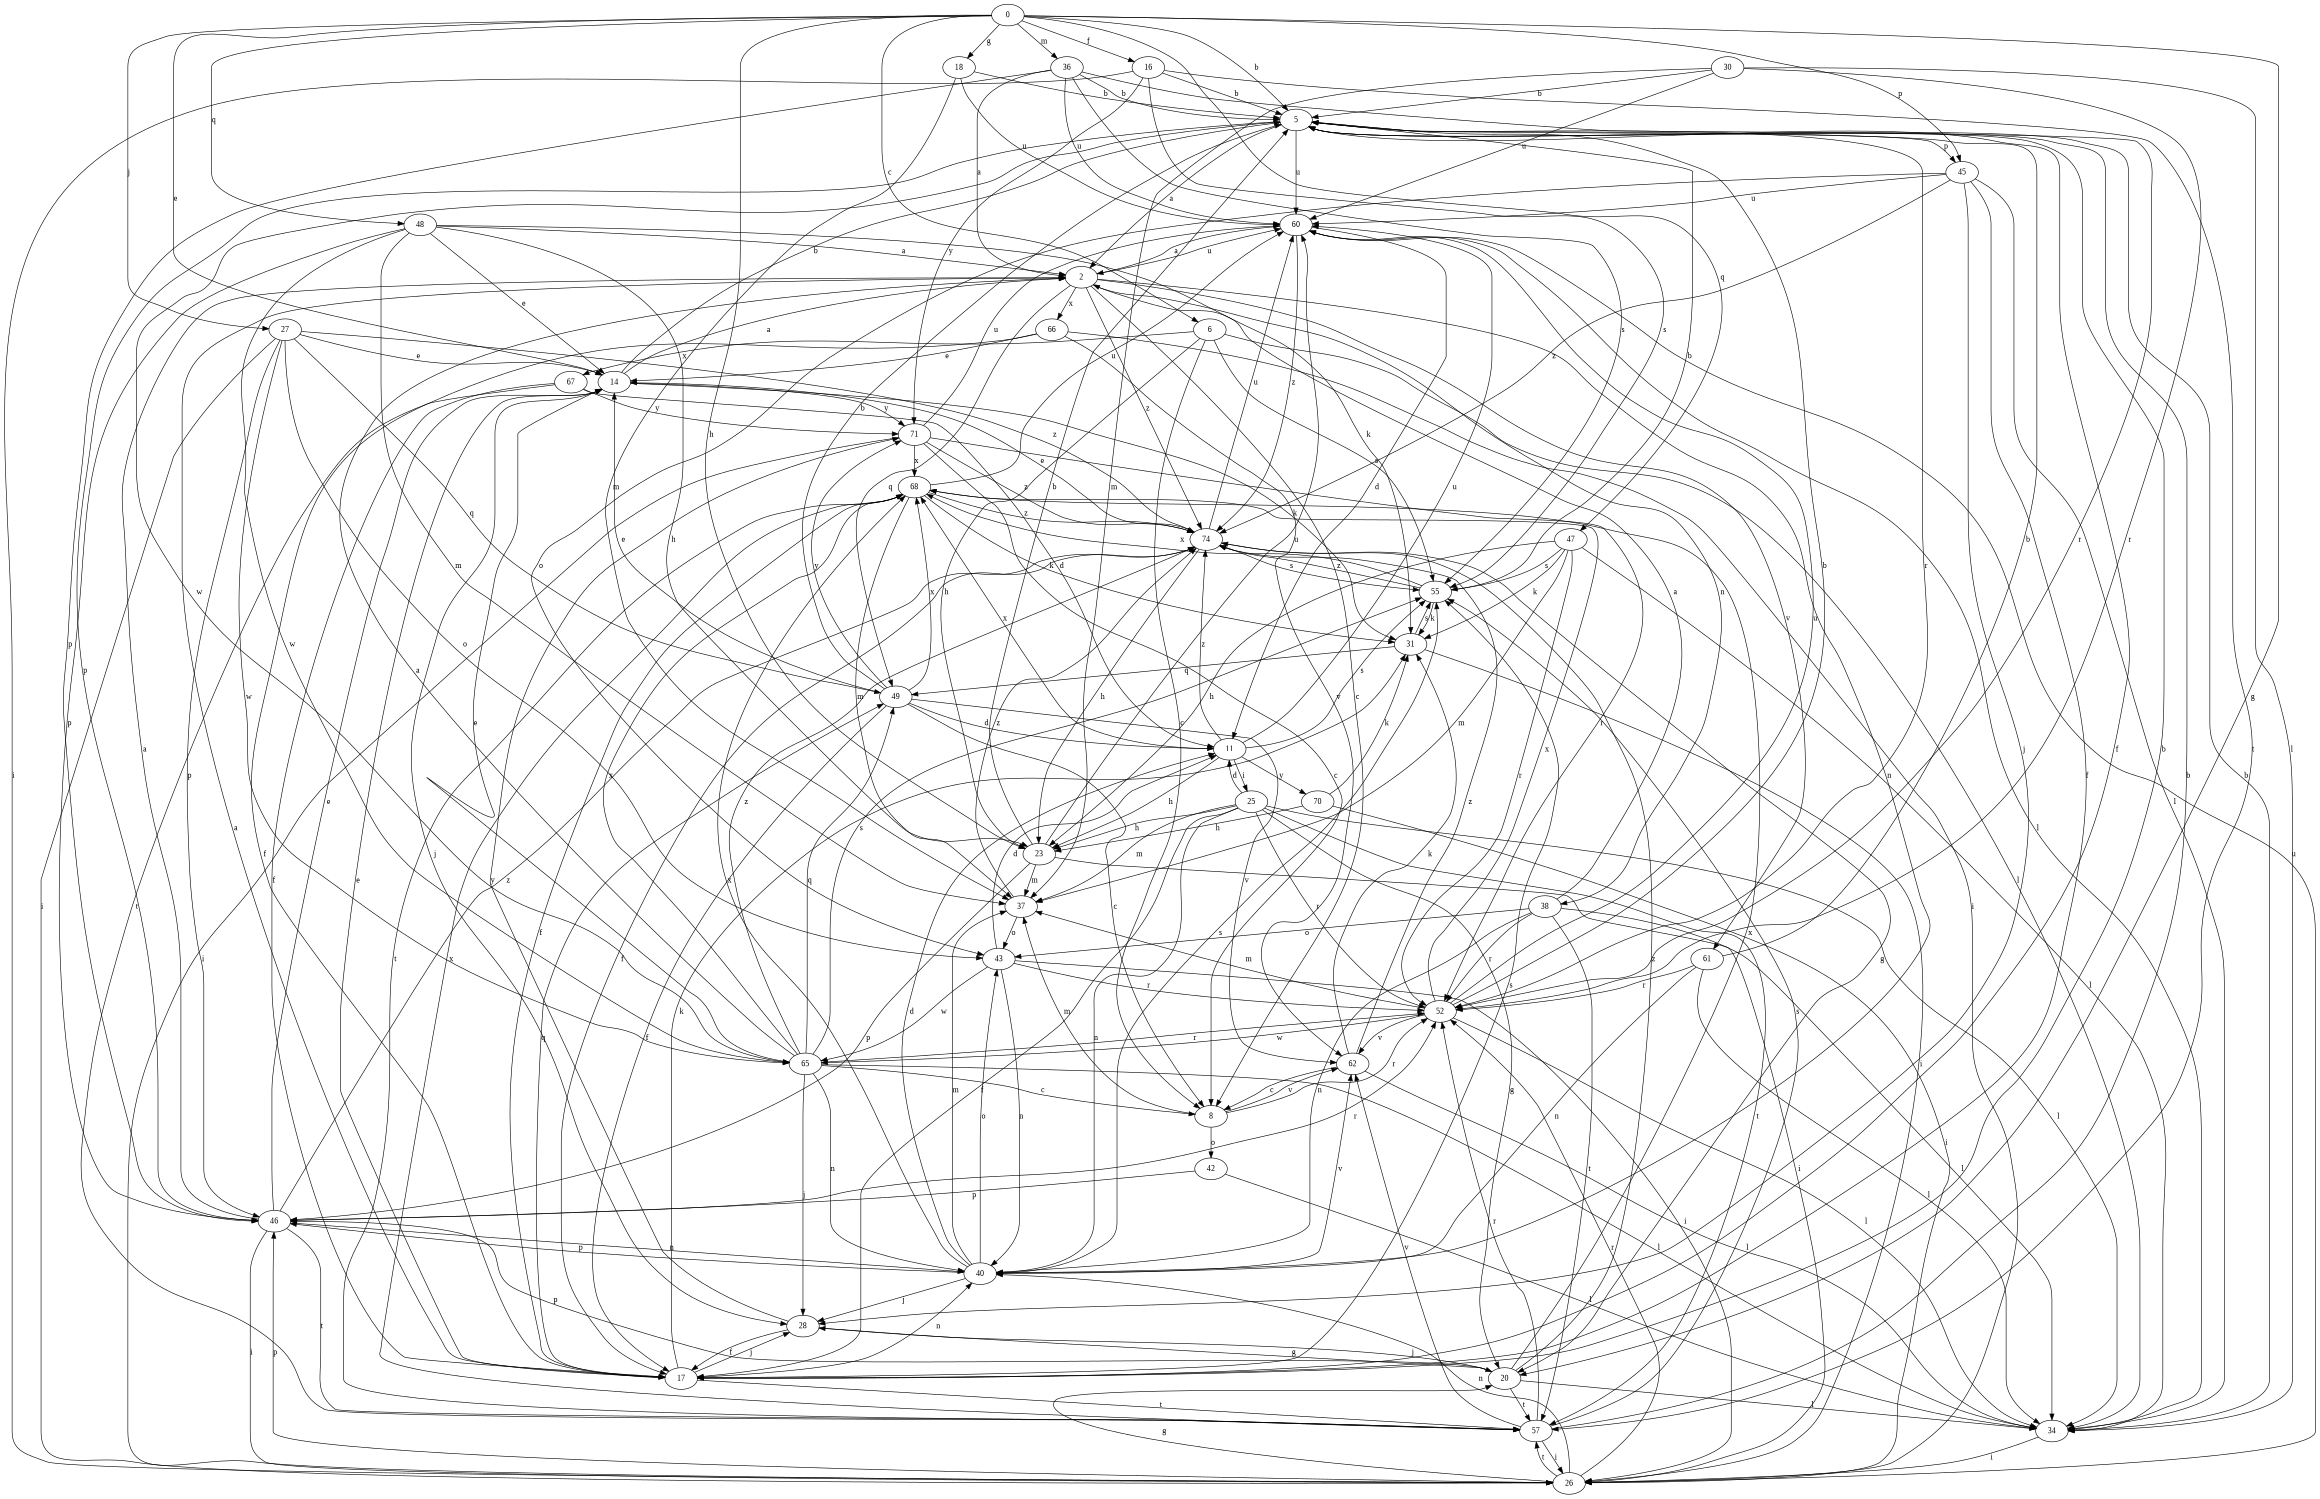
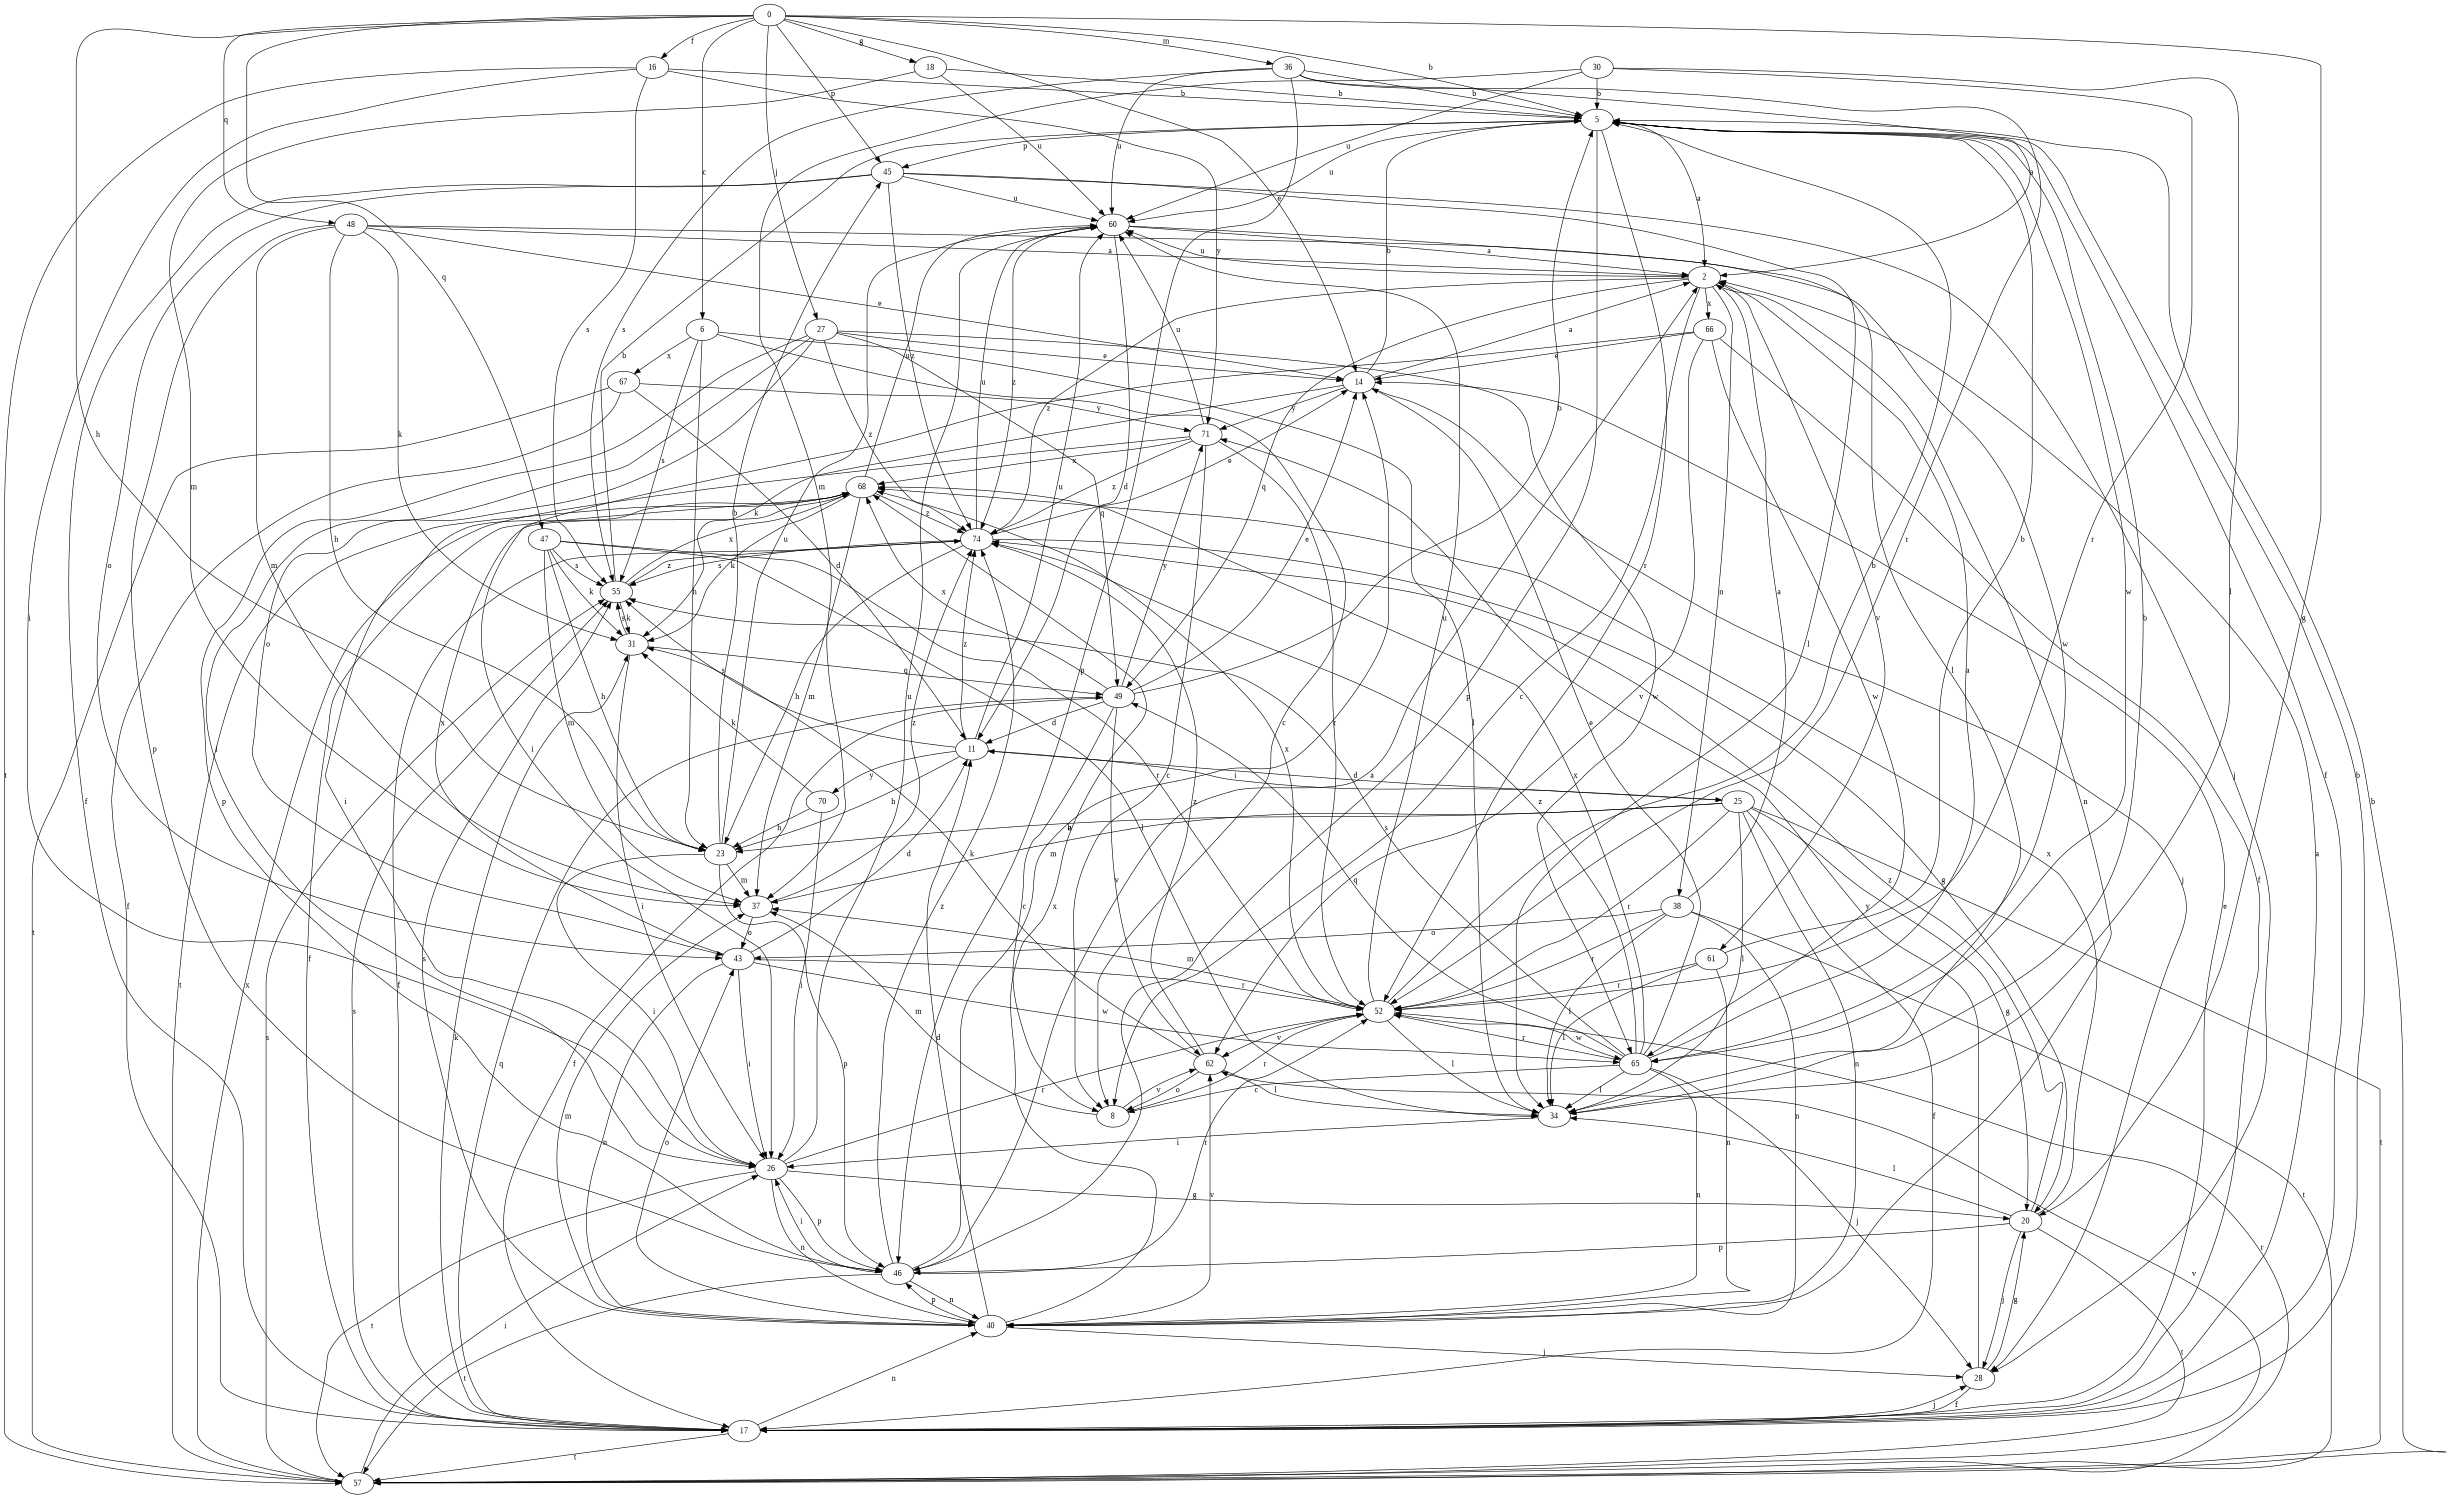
(1052, 479) -> (735, 499)
(1037, 673) -> (451, 677)
none -> (1885, 744)
(1272, 1090) -> (1178, 1090)
(1211, 1169) -> none
